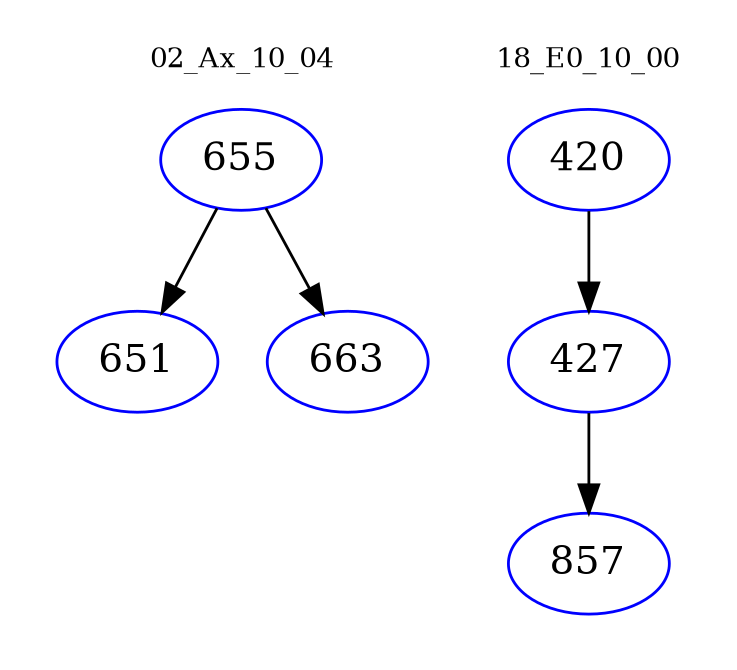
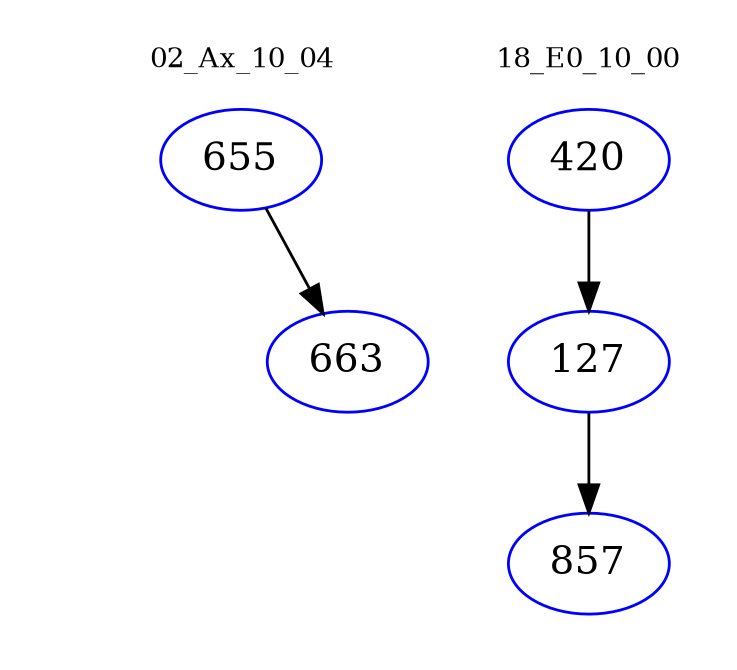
(137, 362) -> none
(589, 362) -> (589, 362)
